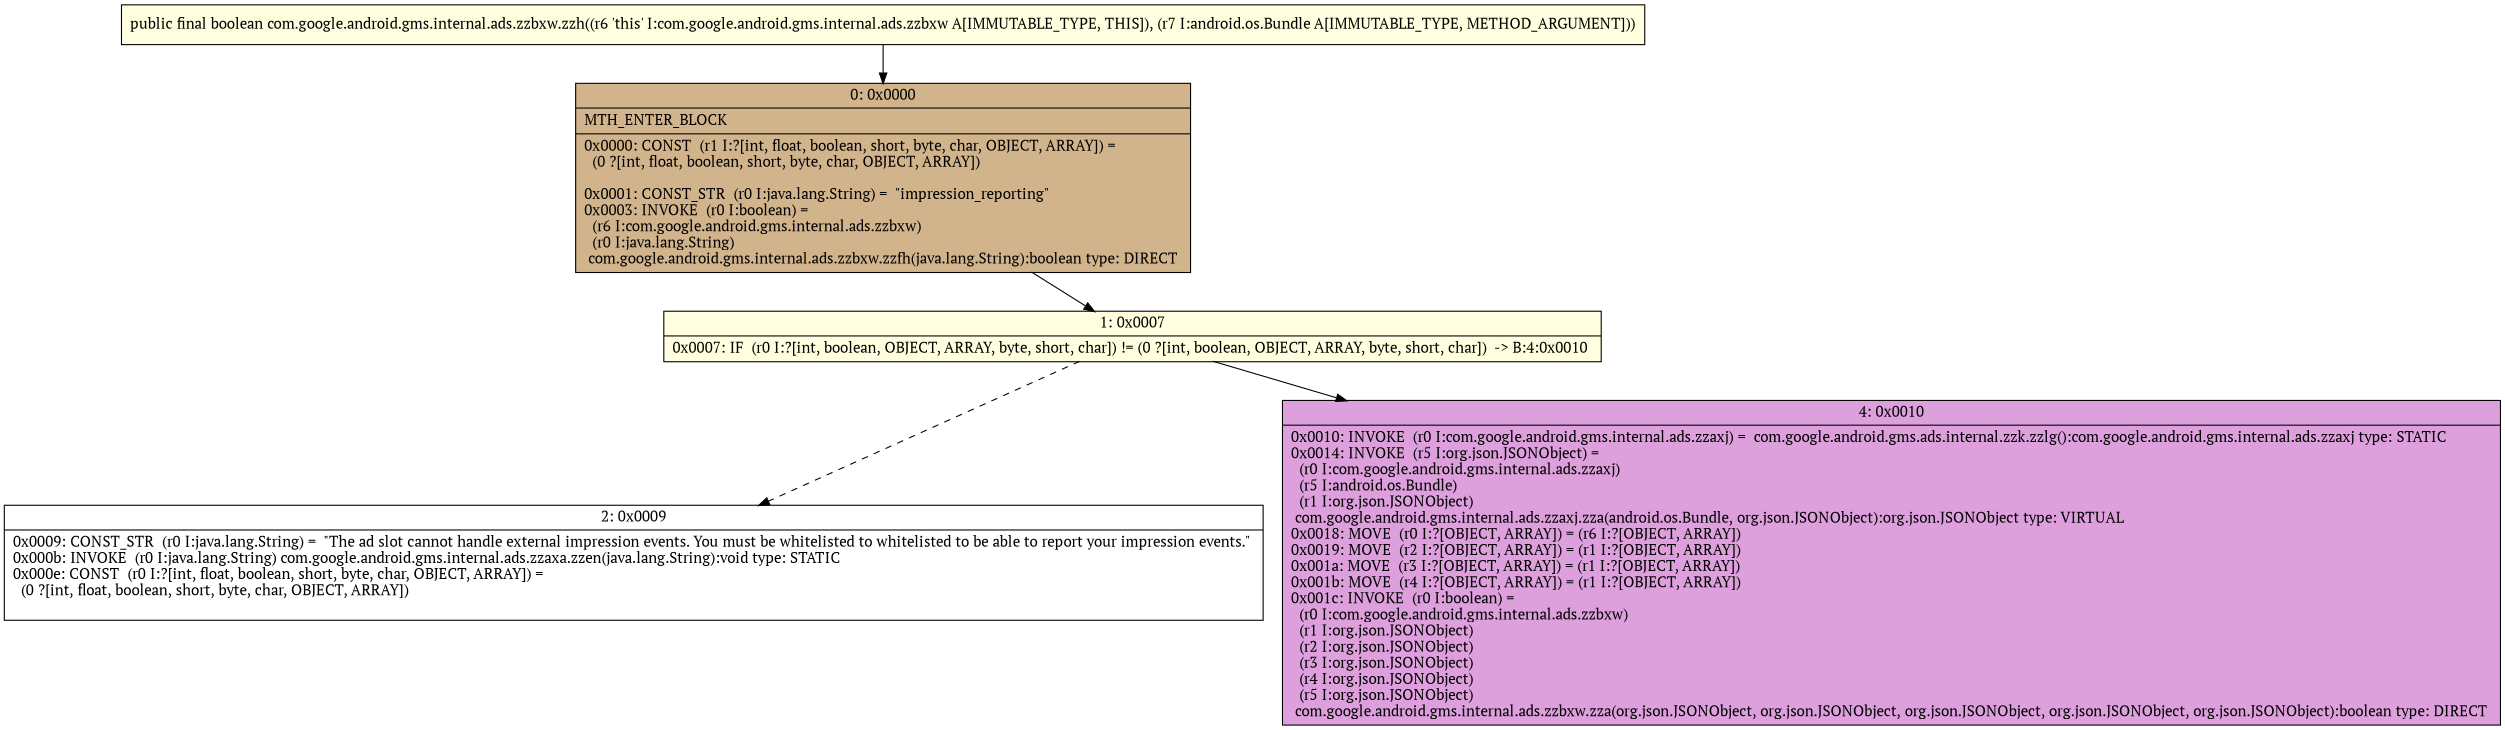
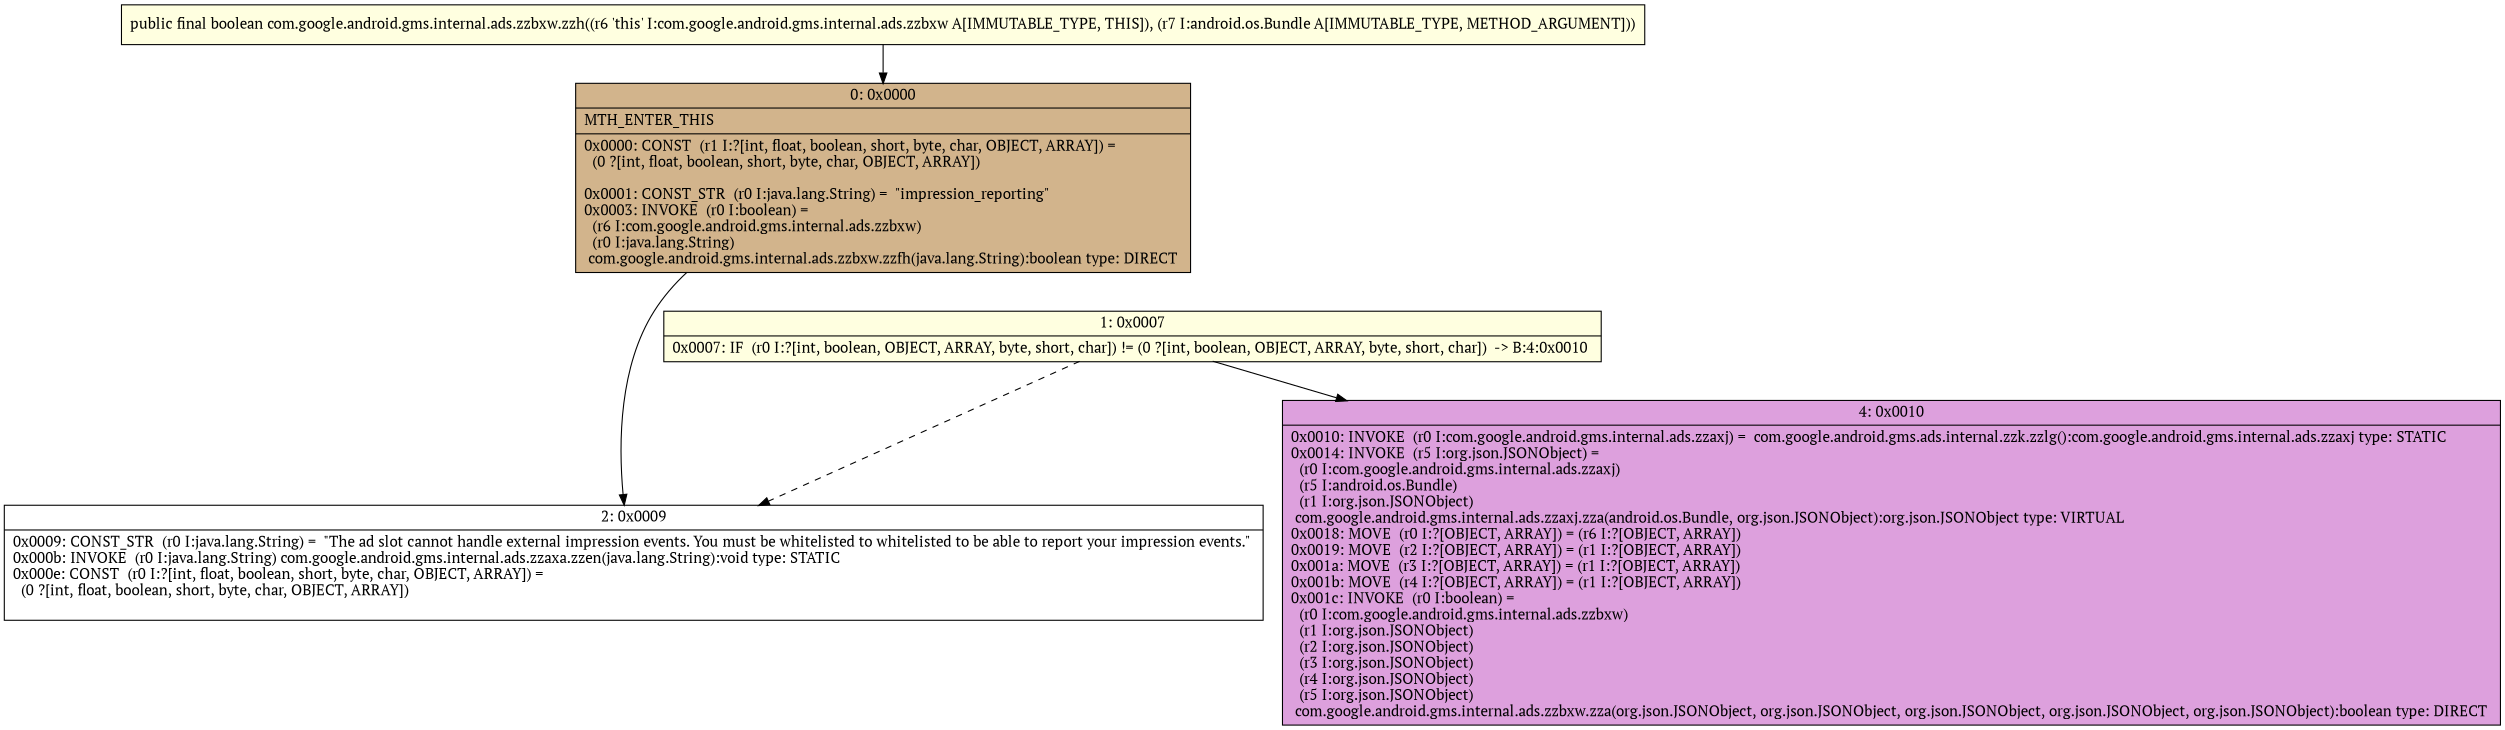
(656, 120) -> (649, 120)
(1058, 289) -> (629, 375)
